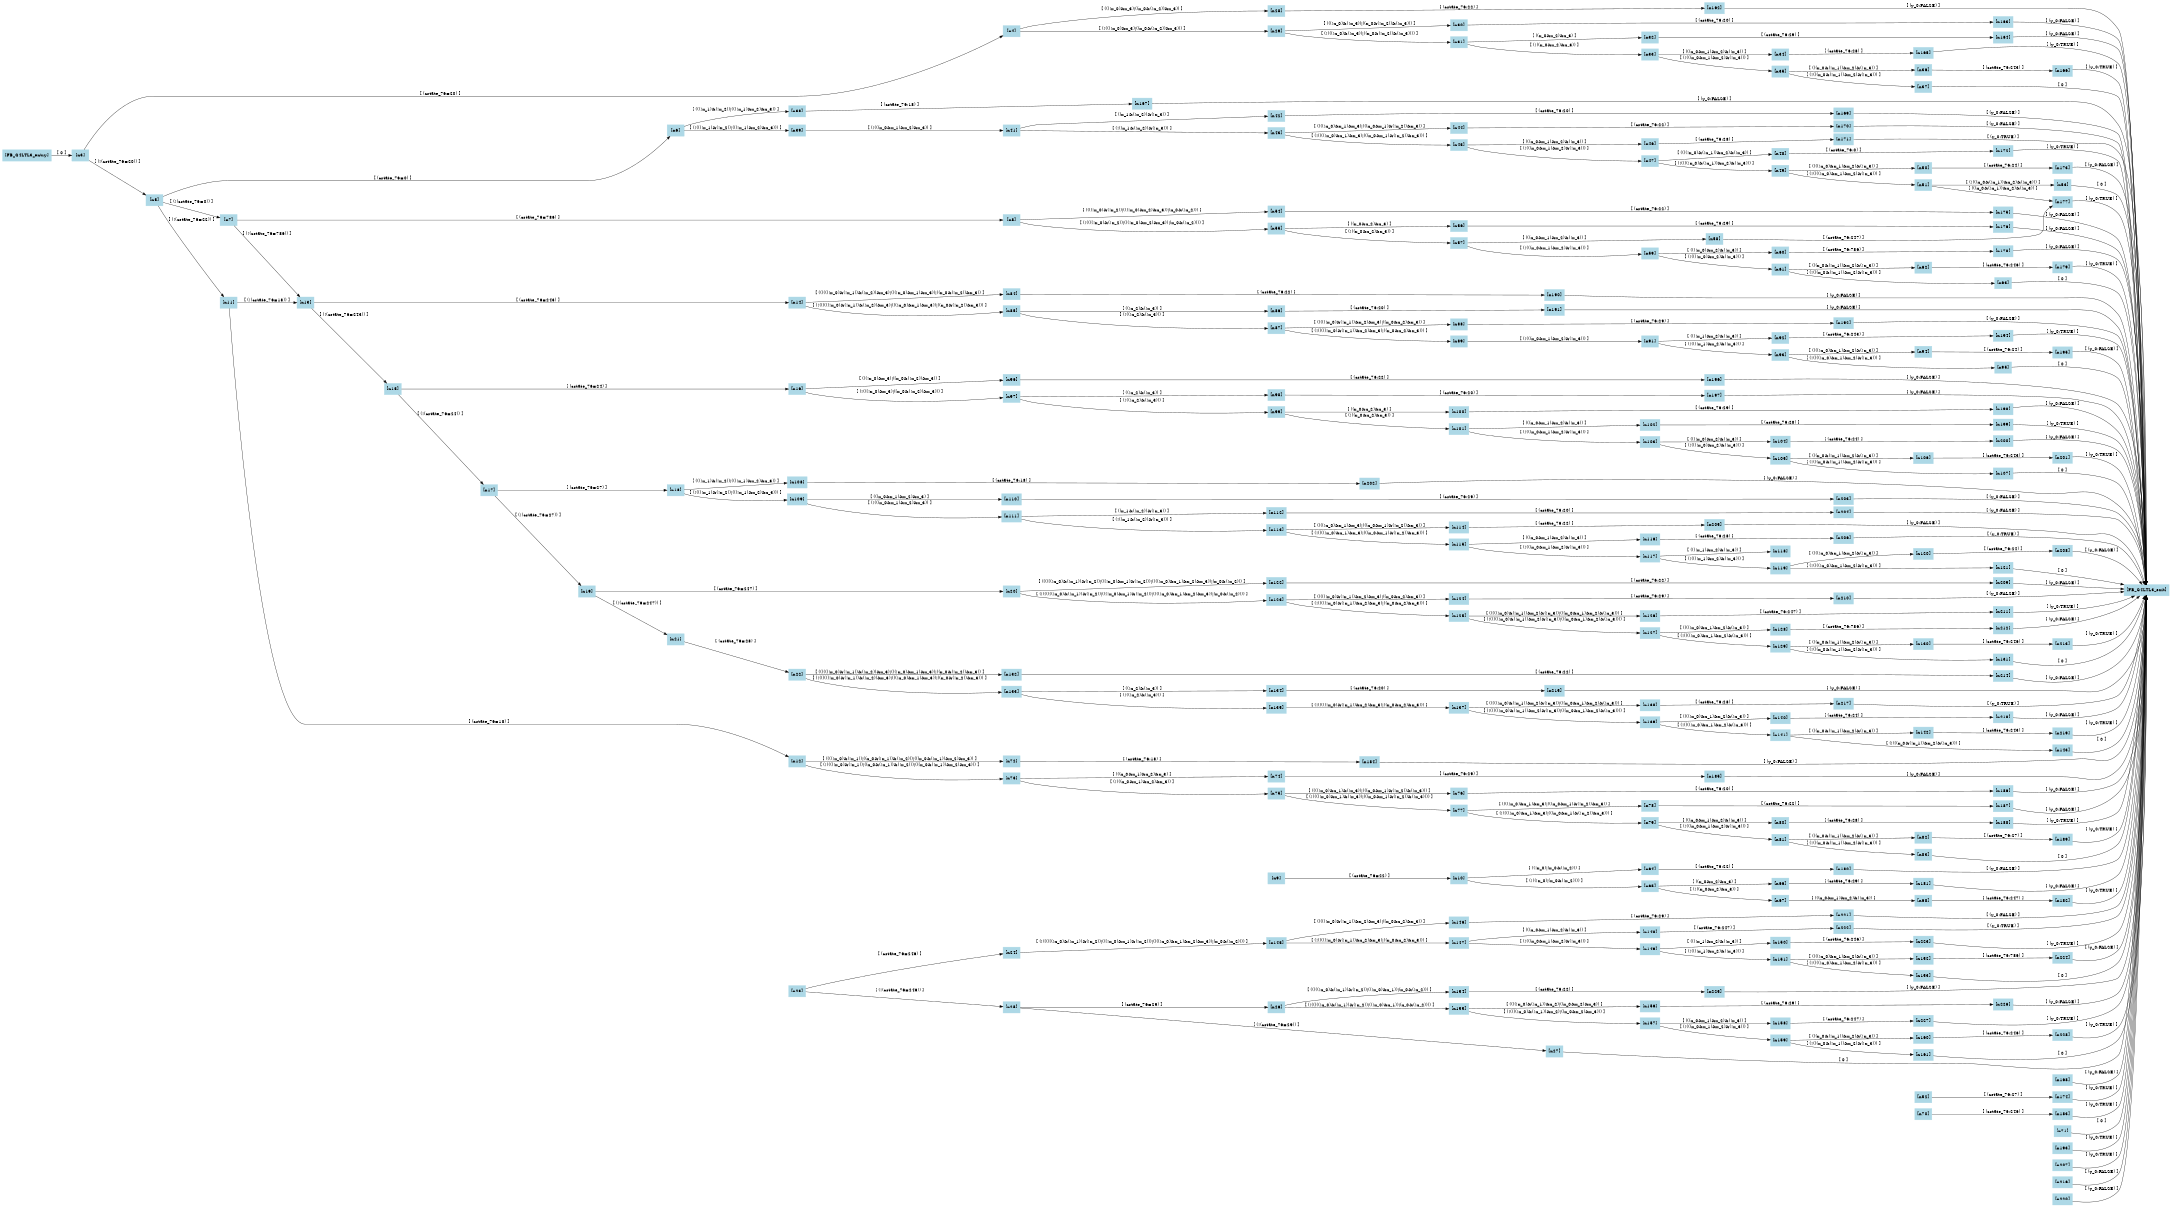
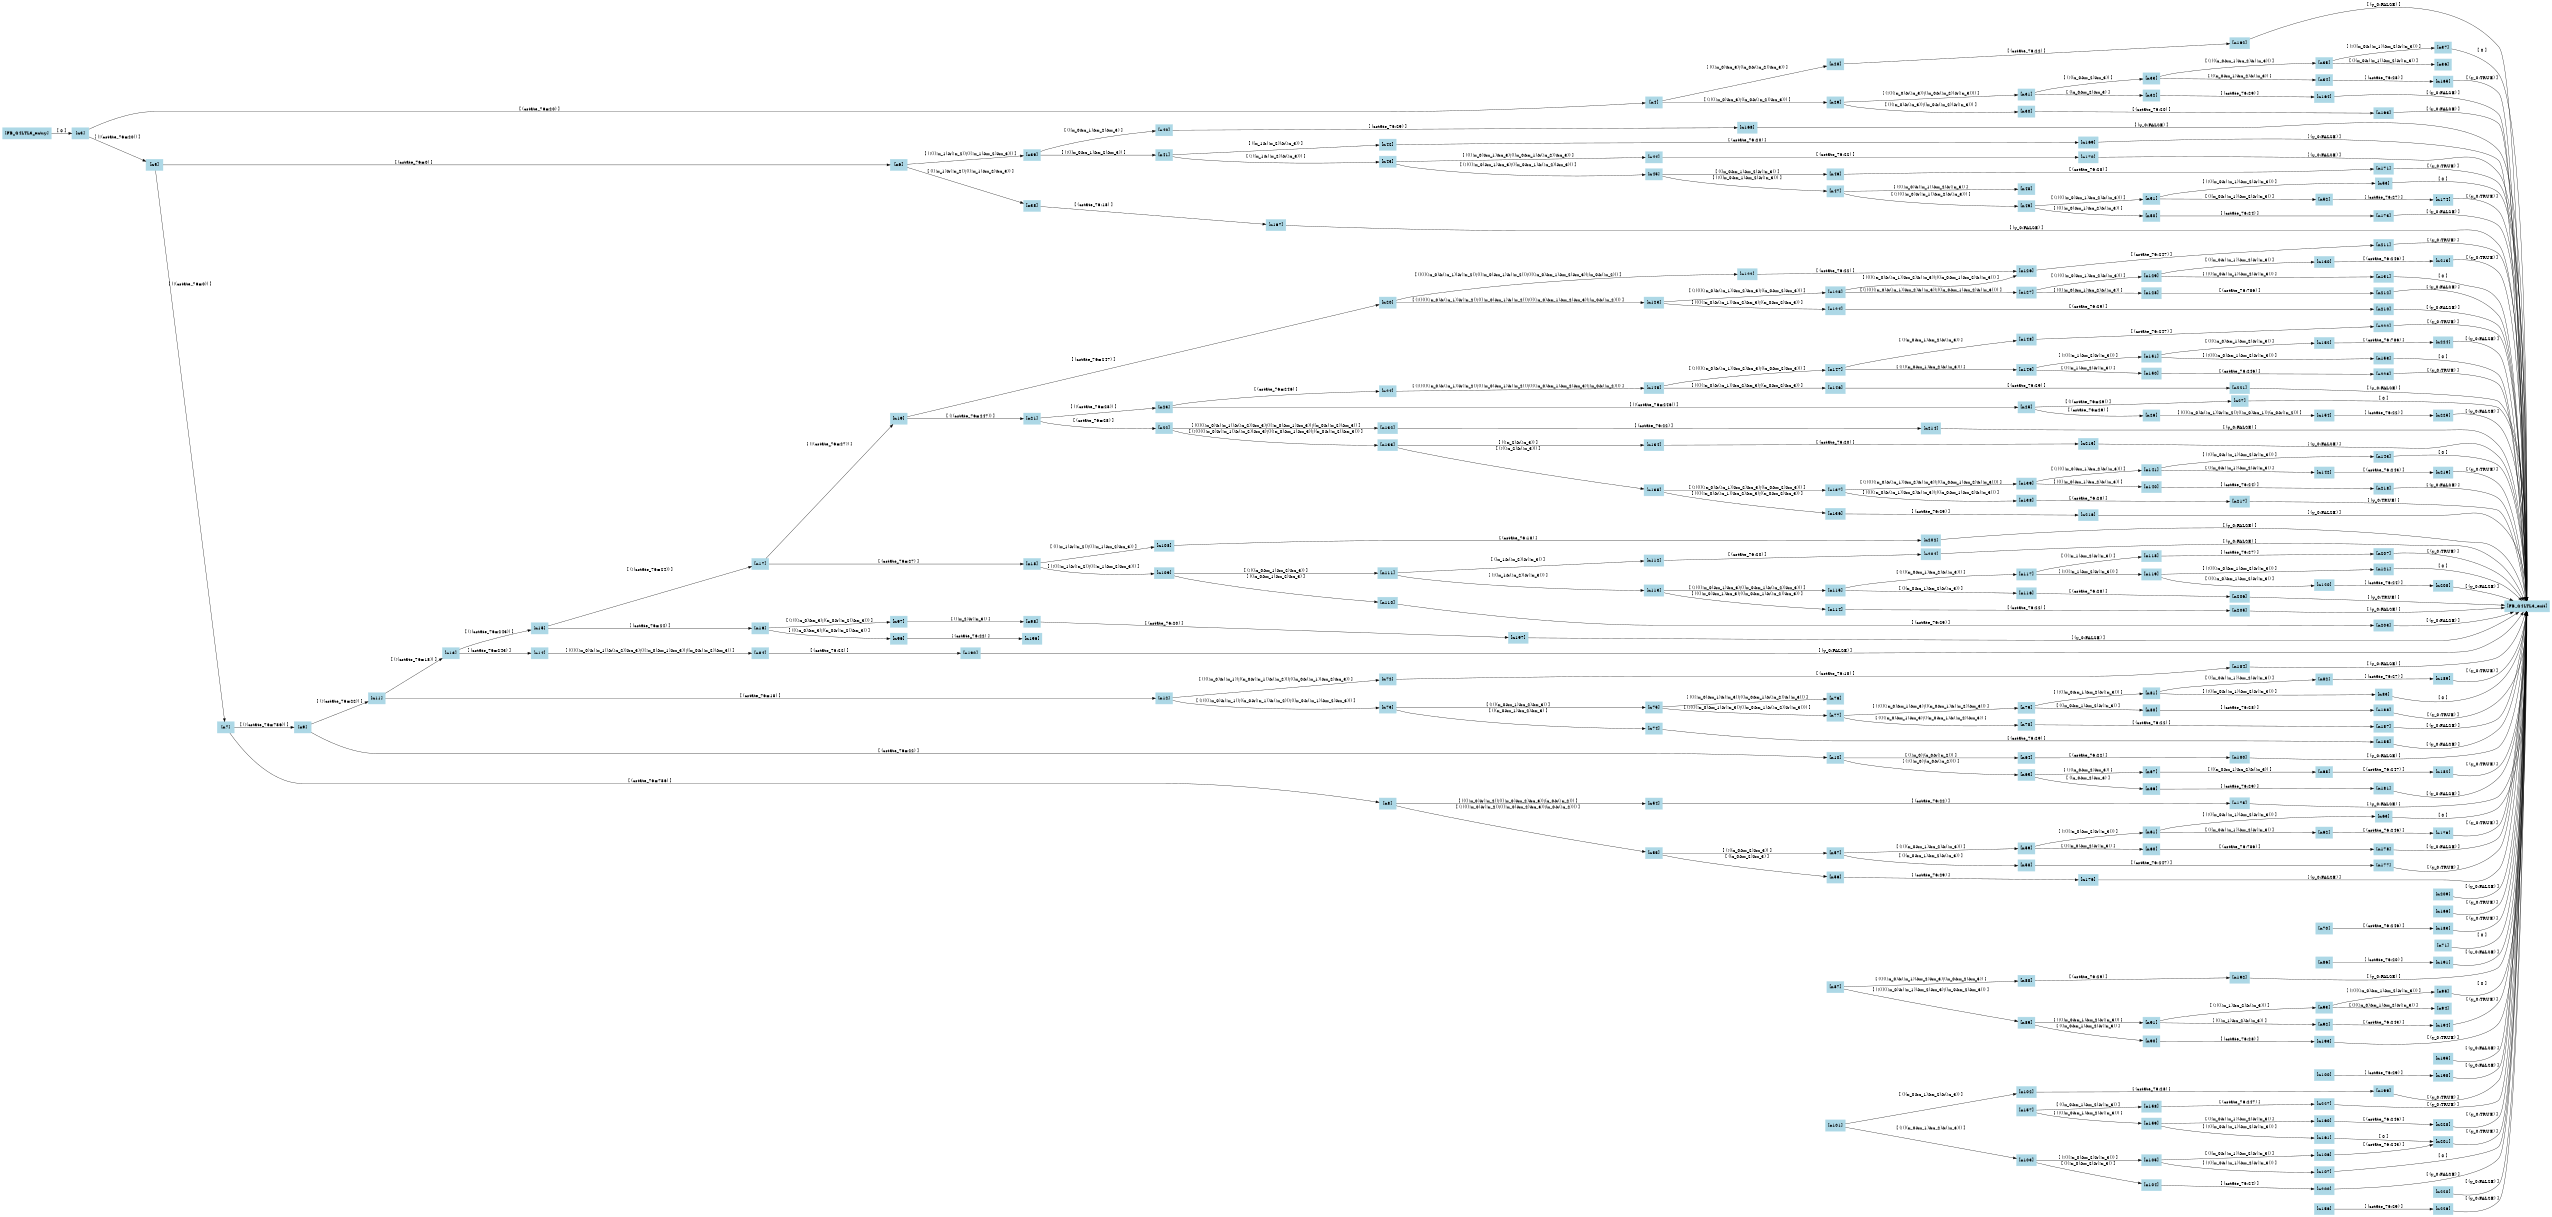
(1991, 70) -> none
none -> (1164, 130)
(2003, 151) -> none
(1991, 194) -> (2236, 199)
(189, 251) -> (338, 713)
(266, 260) -> (263, 727)
(1012, 311) -> none
(1991, 352) -> none
(2013, 385) -> none
(1276, 412) -> none
none -> (1097, 413)
none -> (1835, 514)
none -> (2266, 555)
(1638, 583) -> (1885, 273)
(2003, 791) -> none
(1459, 1009) -> none
(2119, 1039) -> (2382, 1140)
none -> (2151, 1041)
